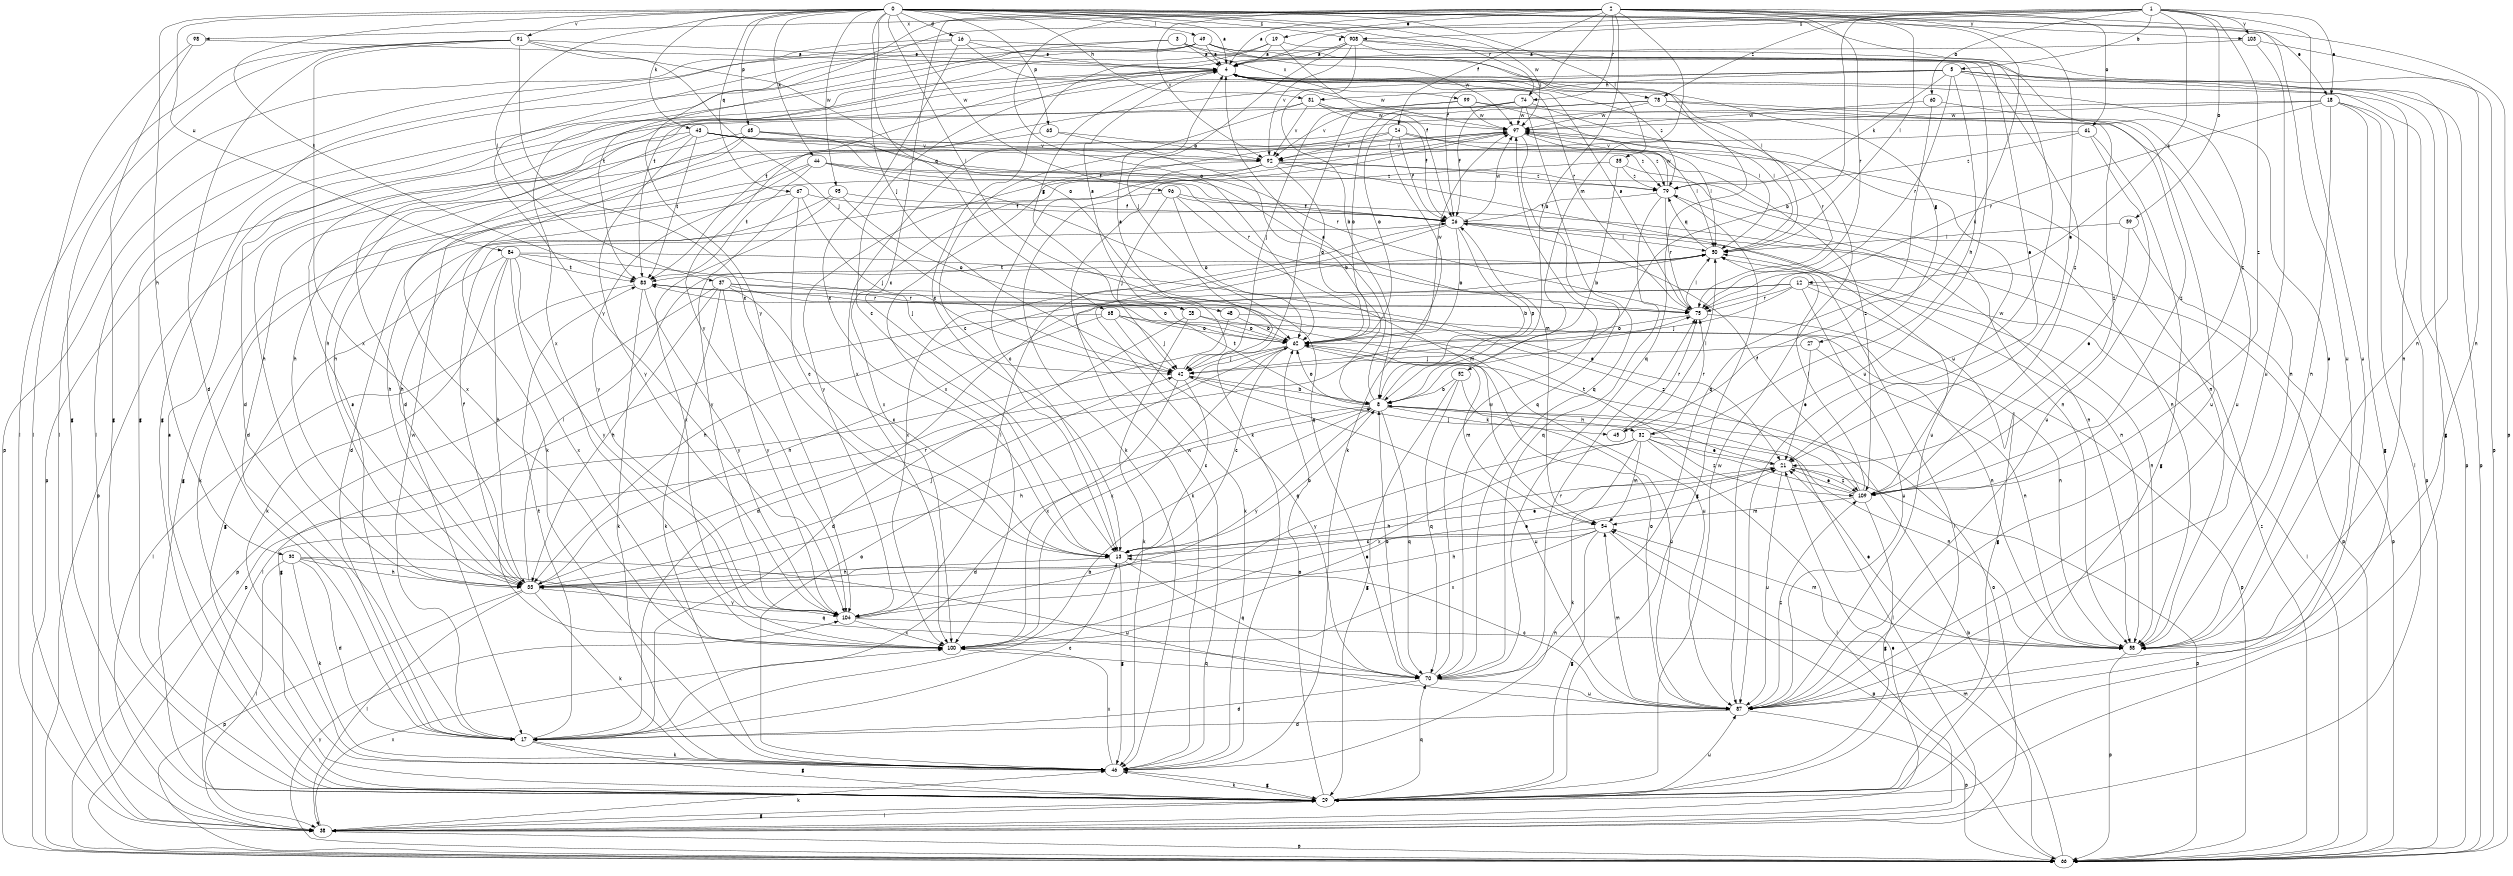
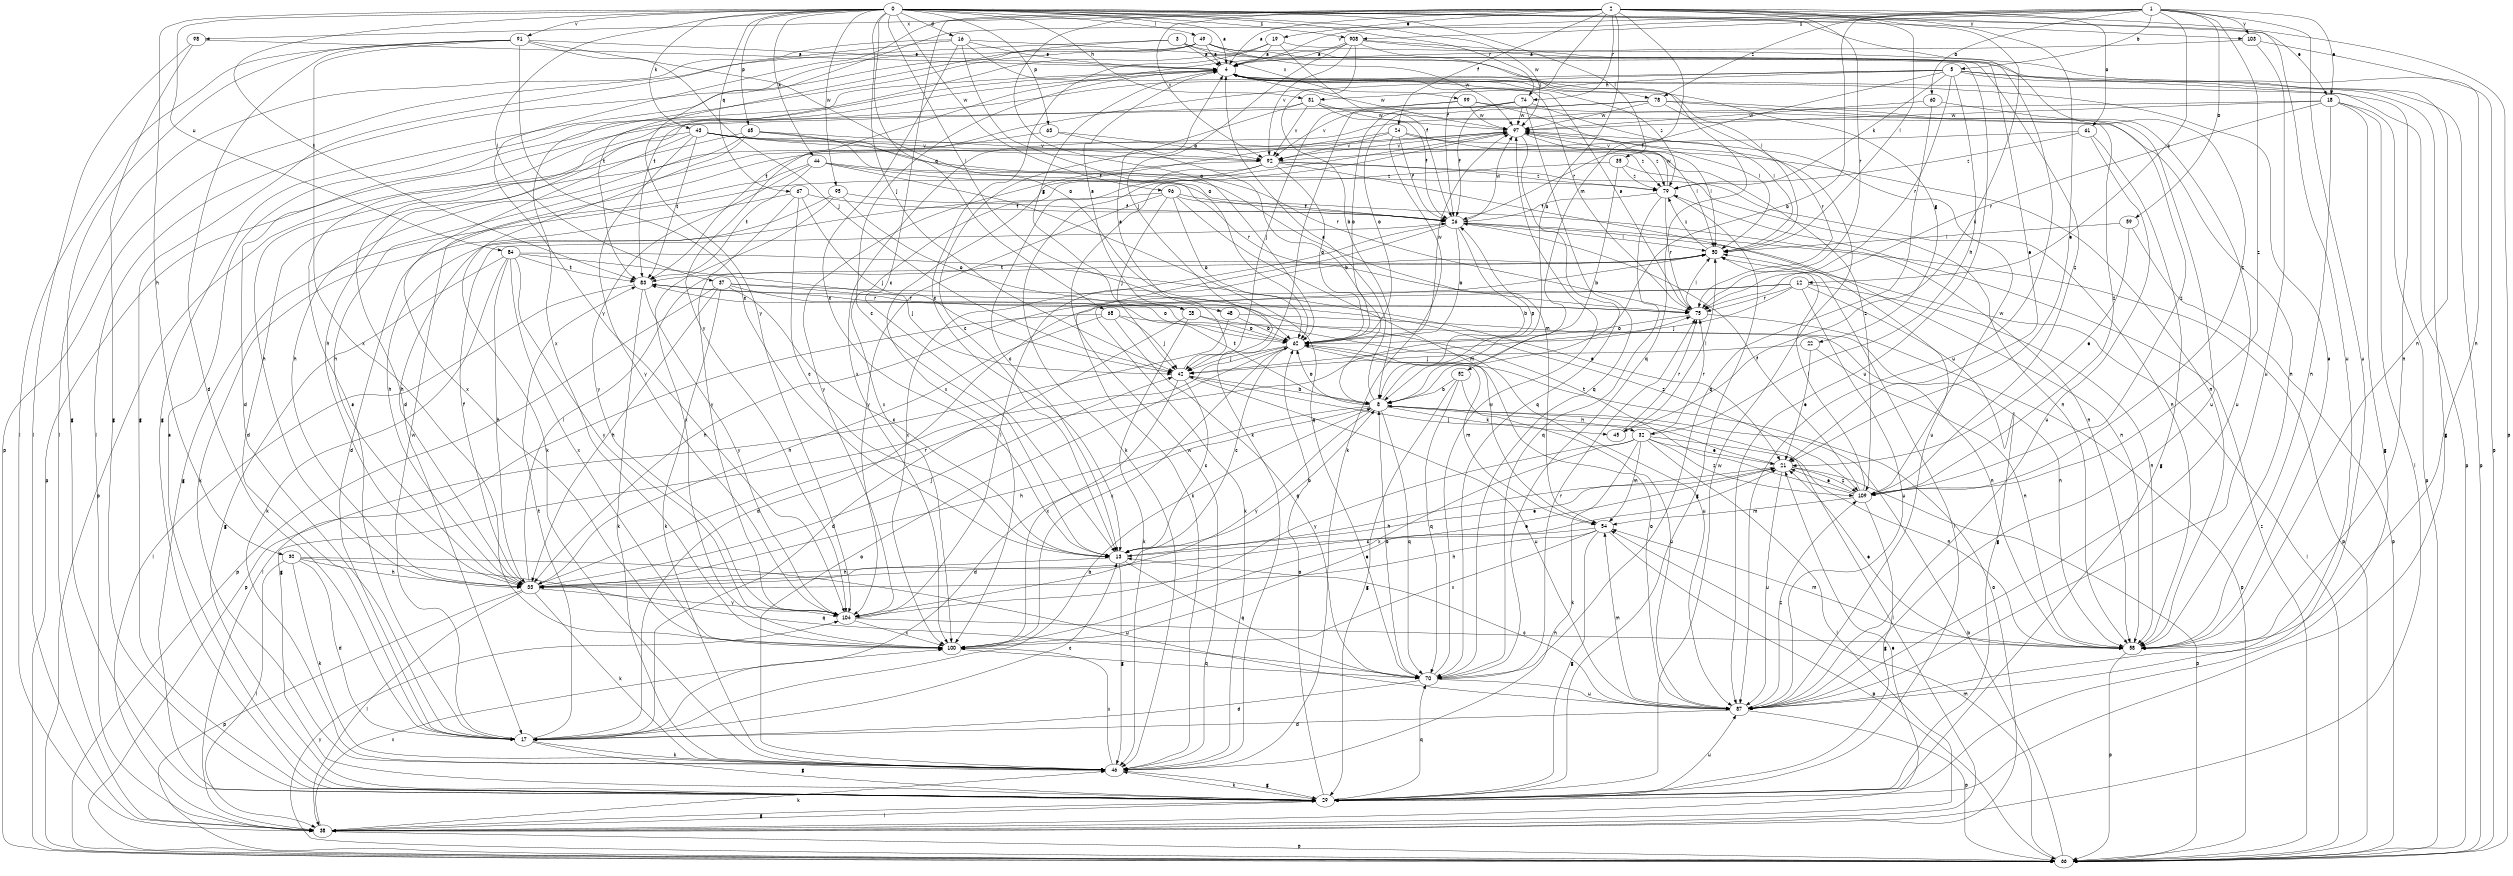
(1340, 40) -> (1340, 40)
none -> (1711, 126)
(1686, 222) -> (1686, 222)
(1205, 332) -> (1193, 189)
(1810, 344) -> (1810, 344)
(765, 448) -> (900, 309)
